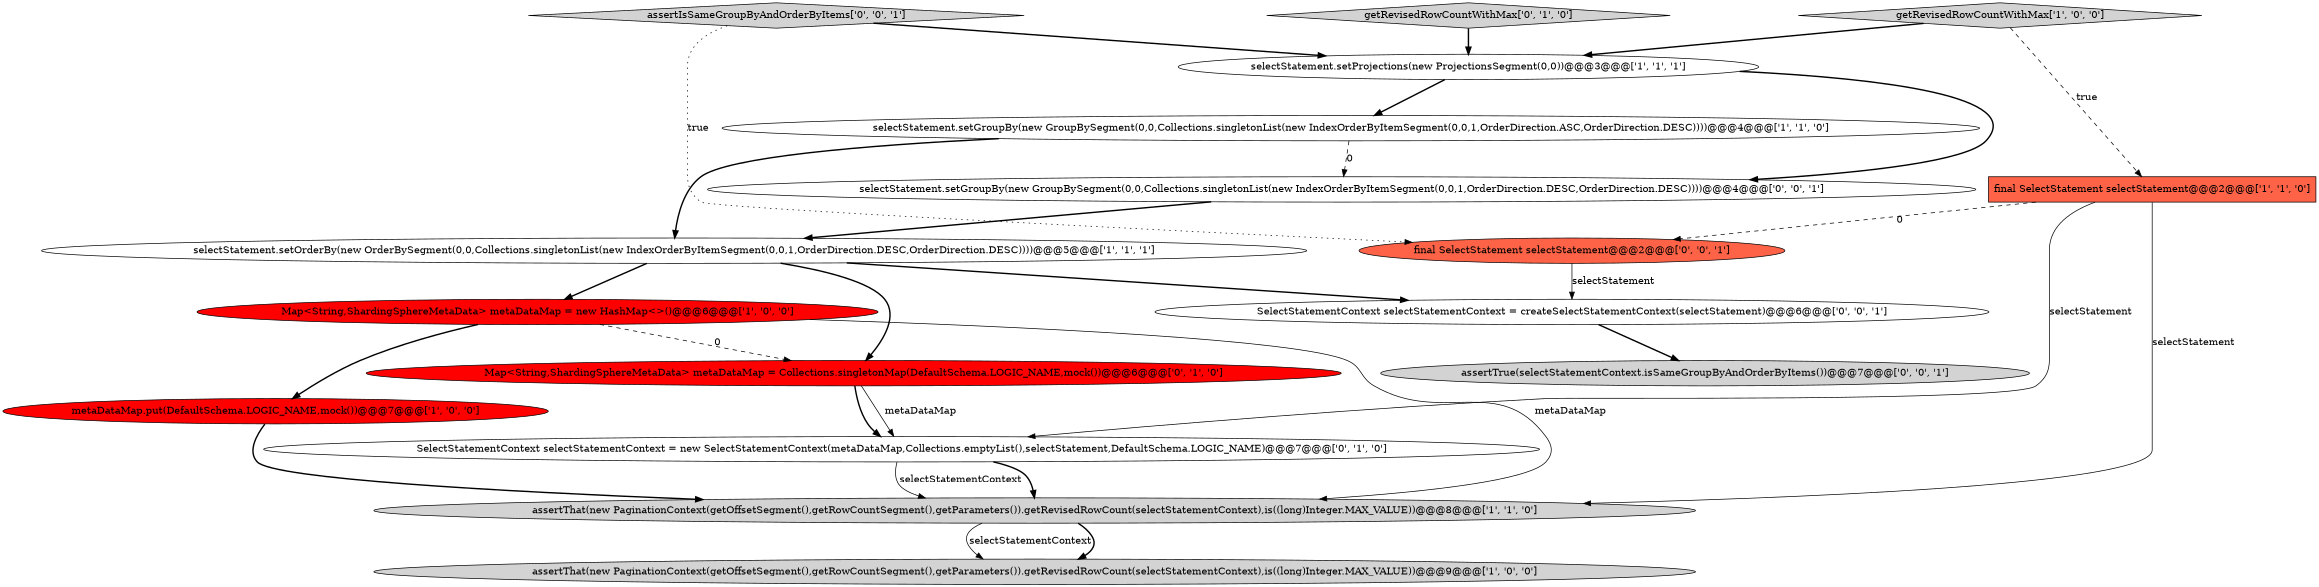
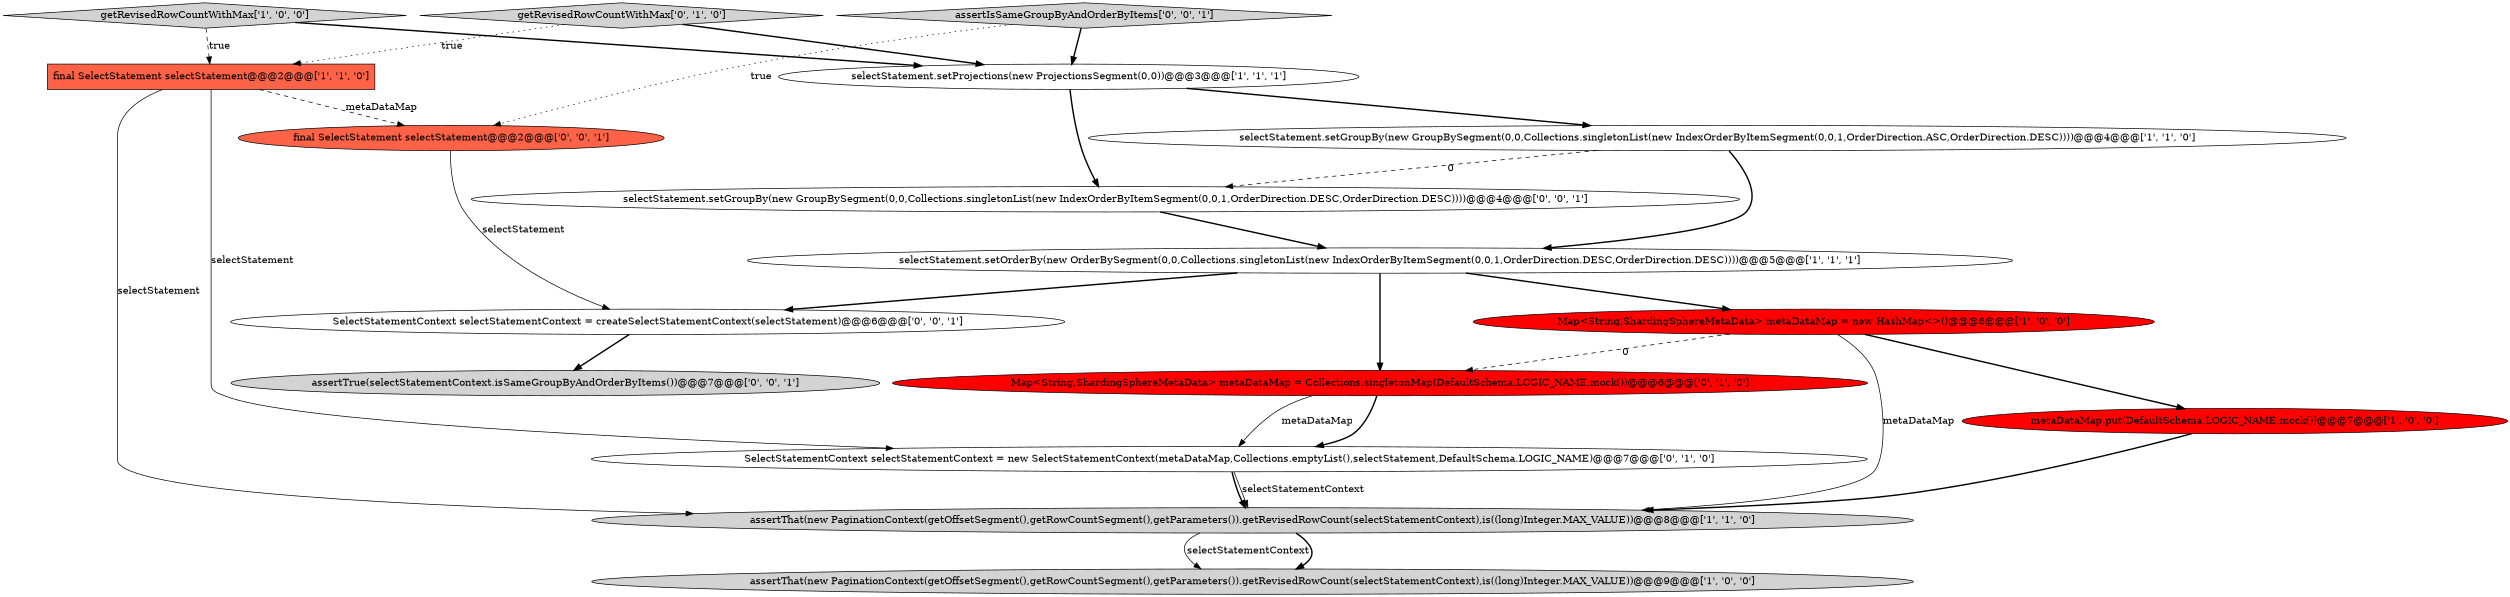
none -> (432, 44)
(1900, 220) -> (382, 107)
